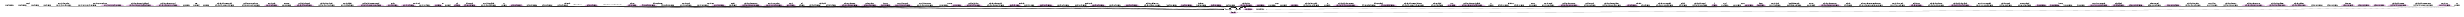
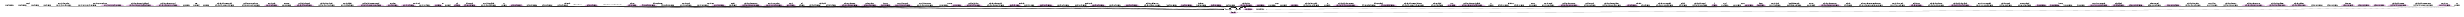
(393, 3) -> (393, 3)
